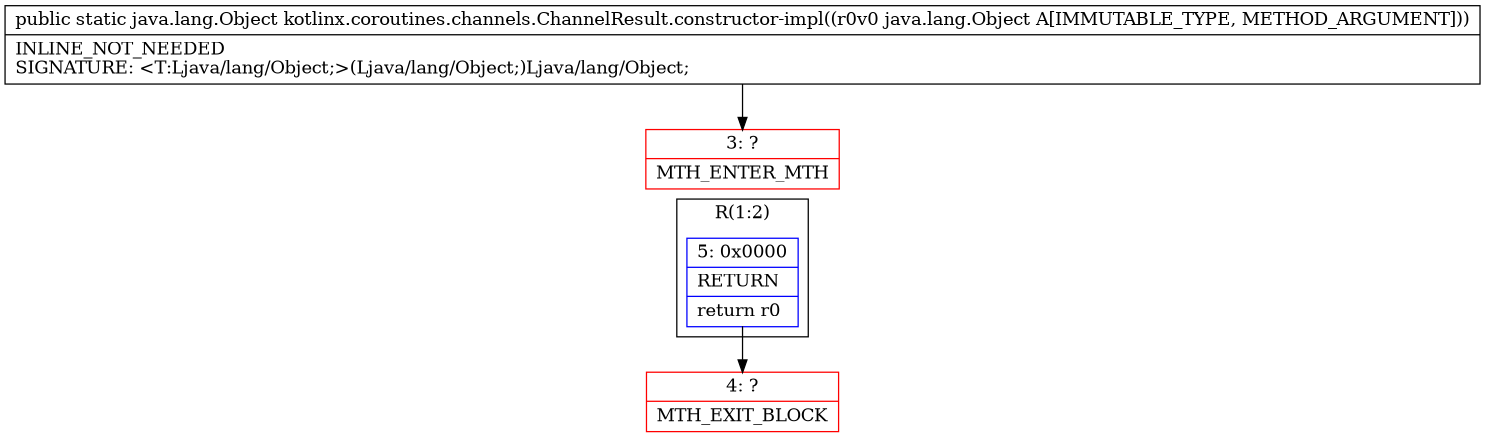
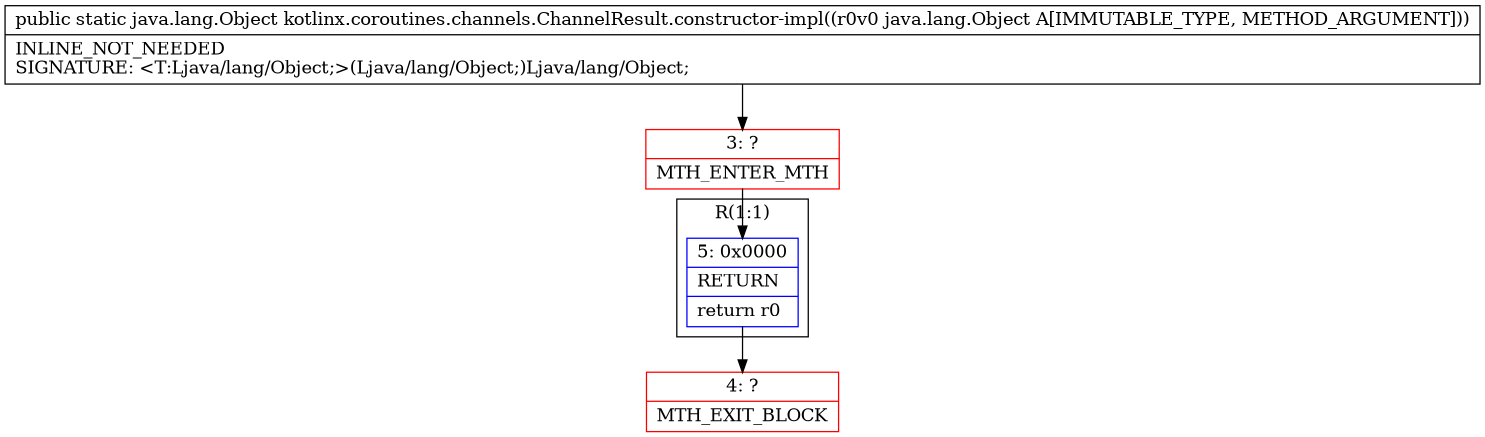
none -> (743, 207)
(743, 214) -> (743, 214)
